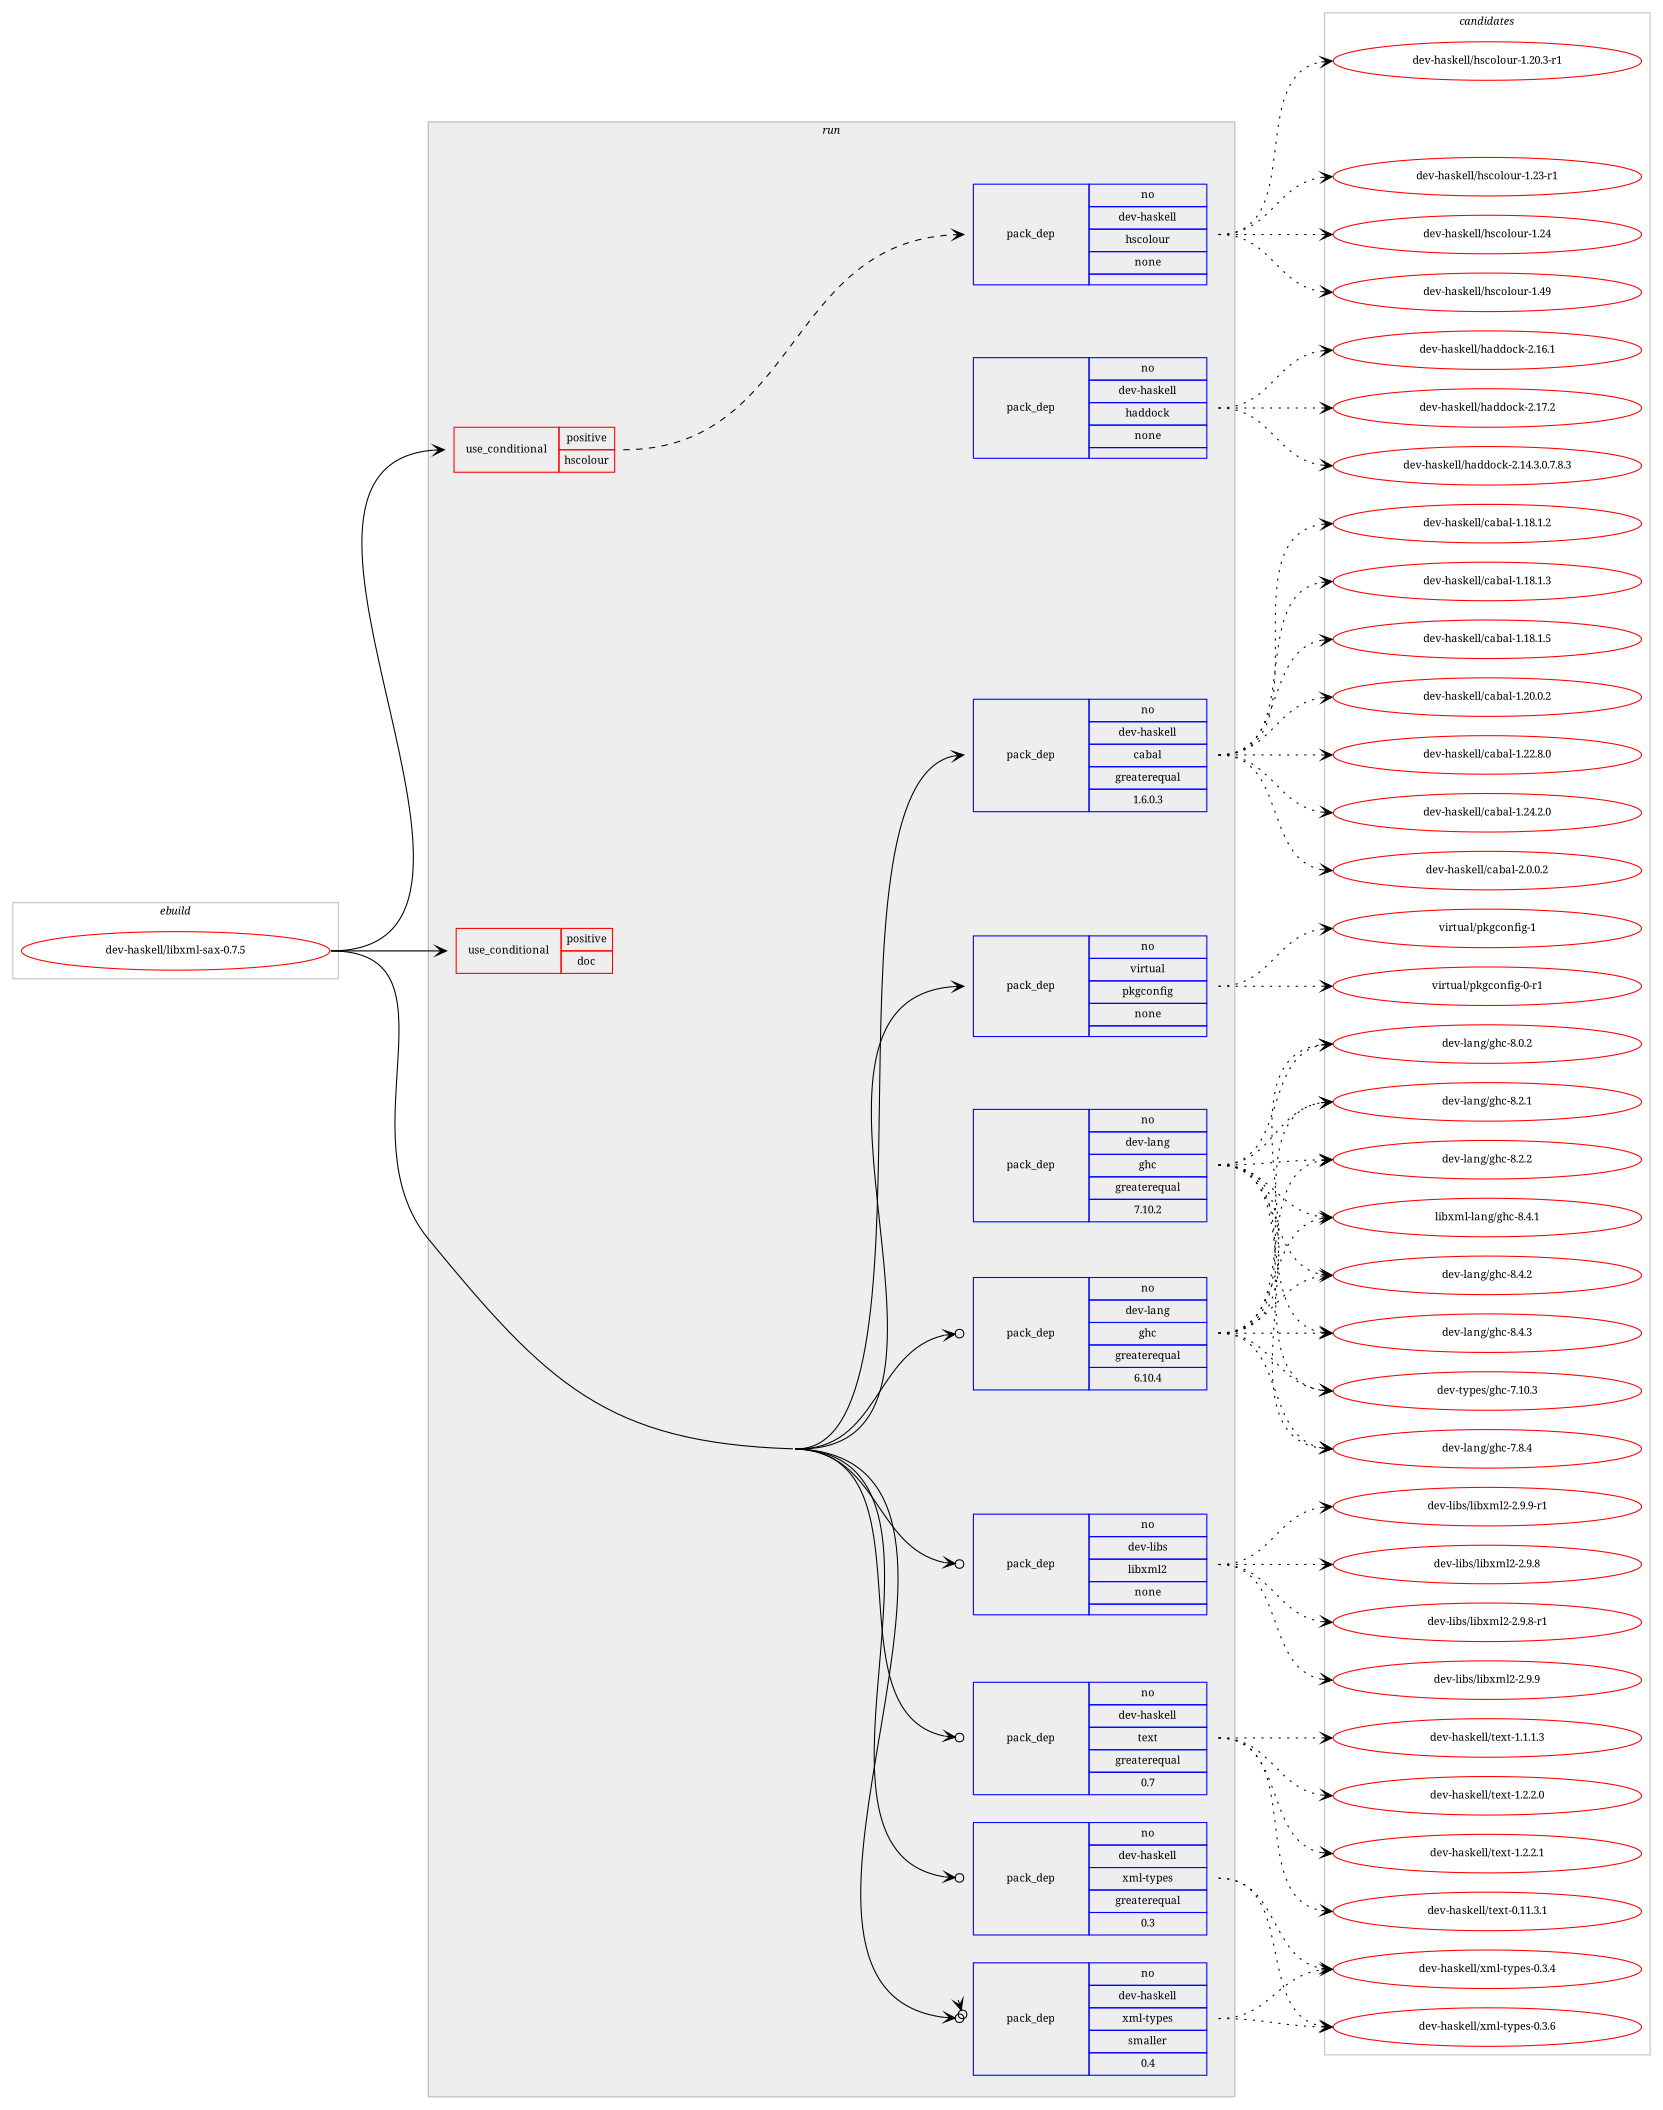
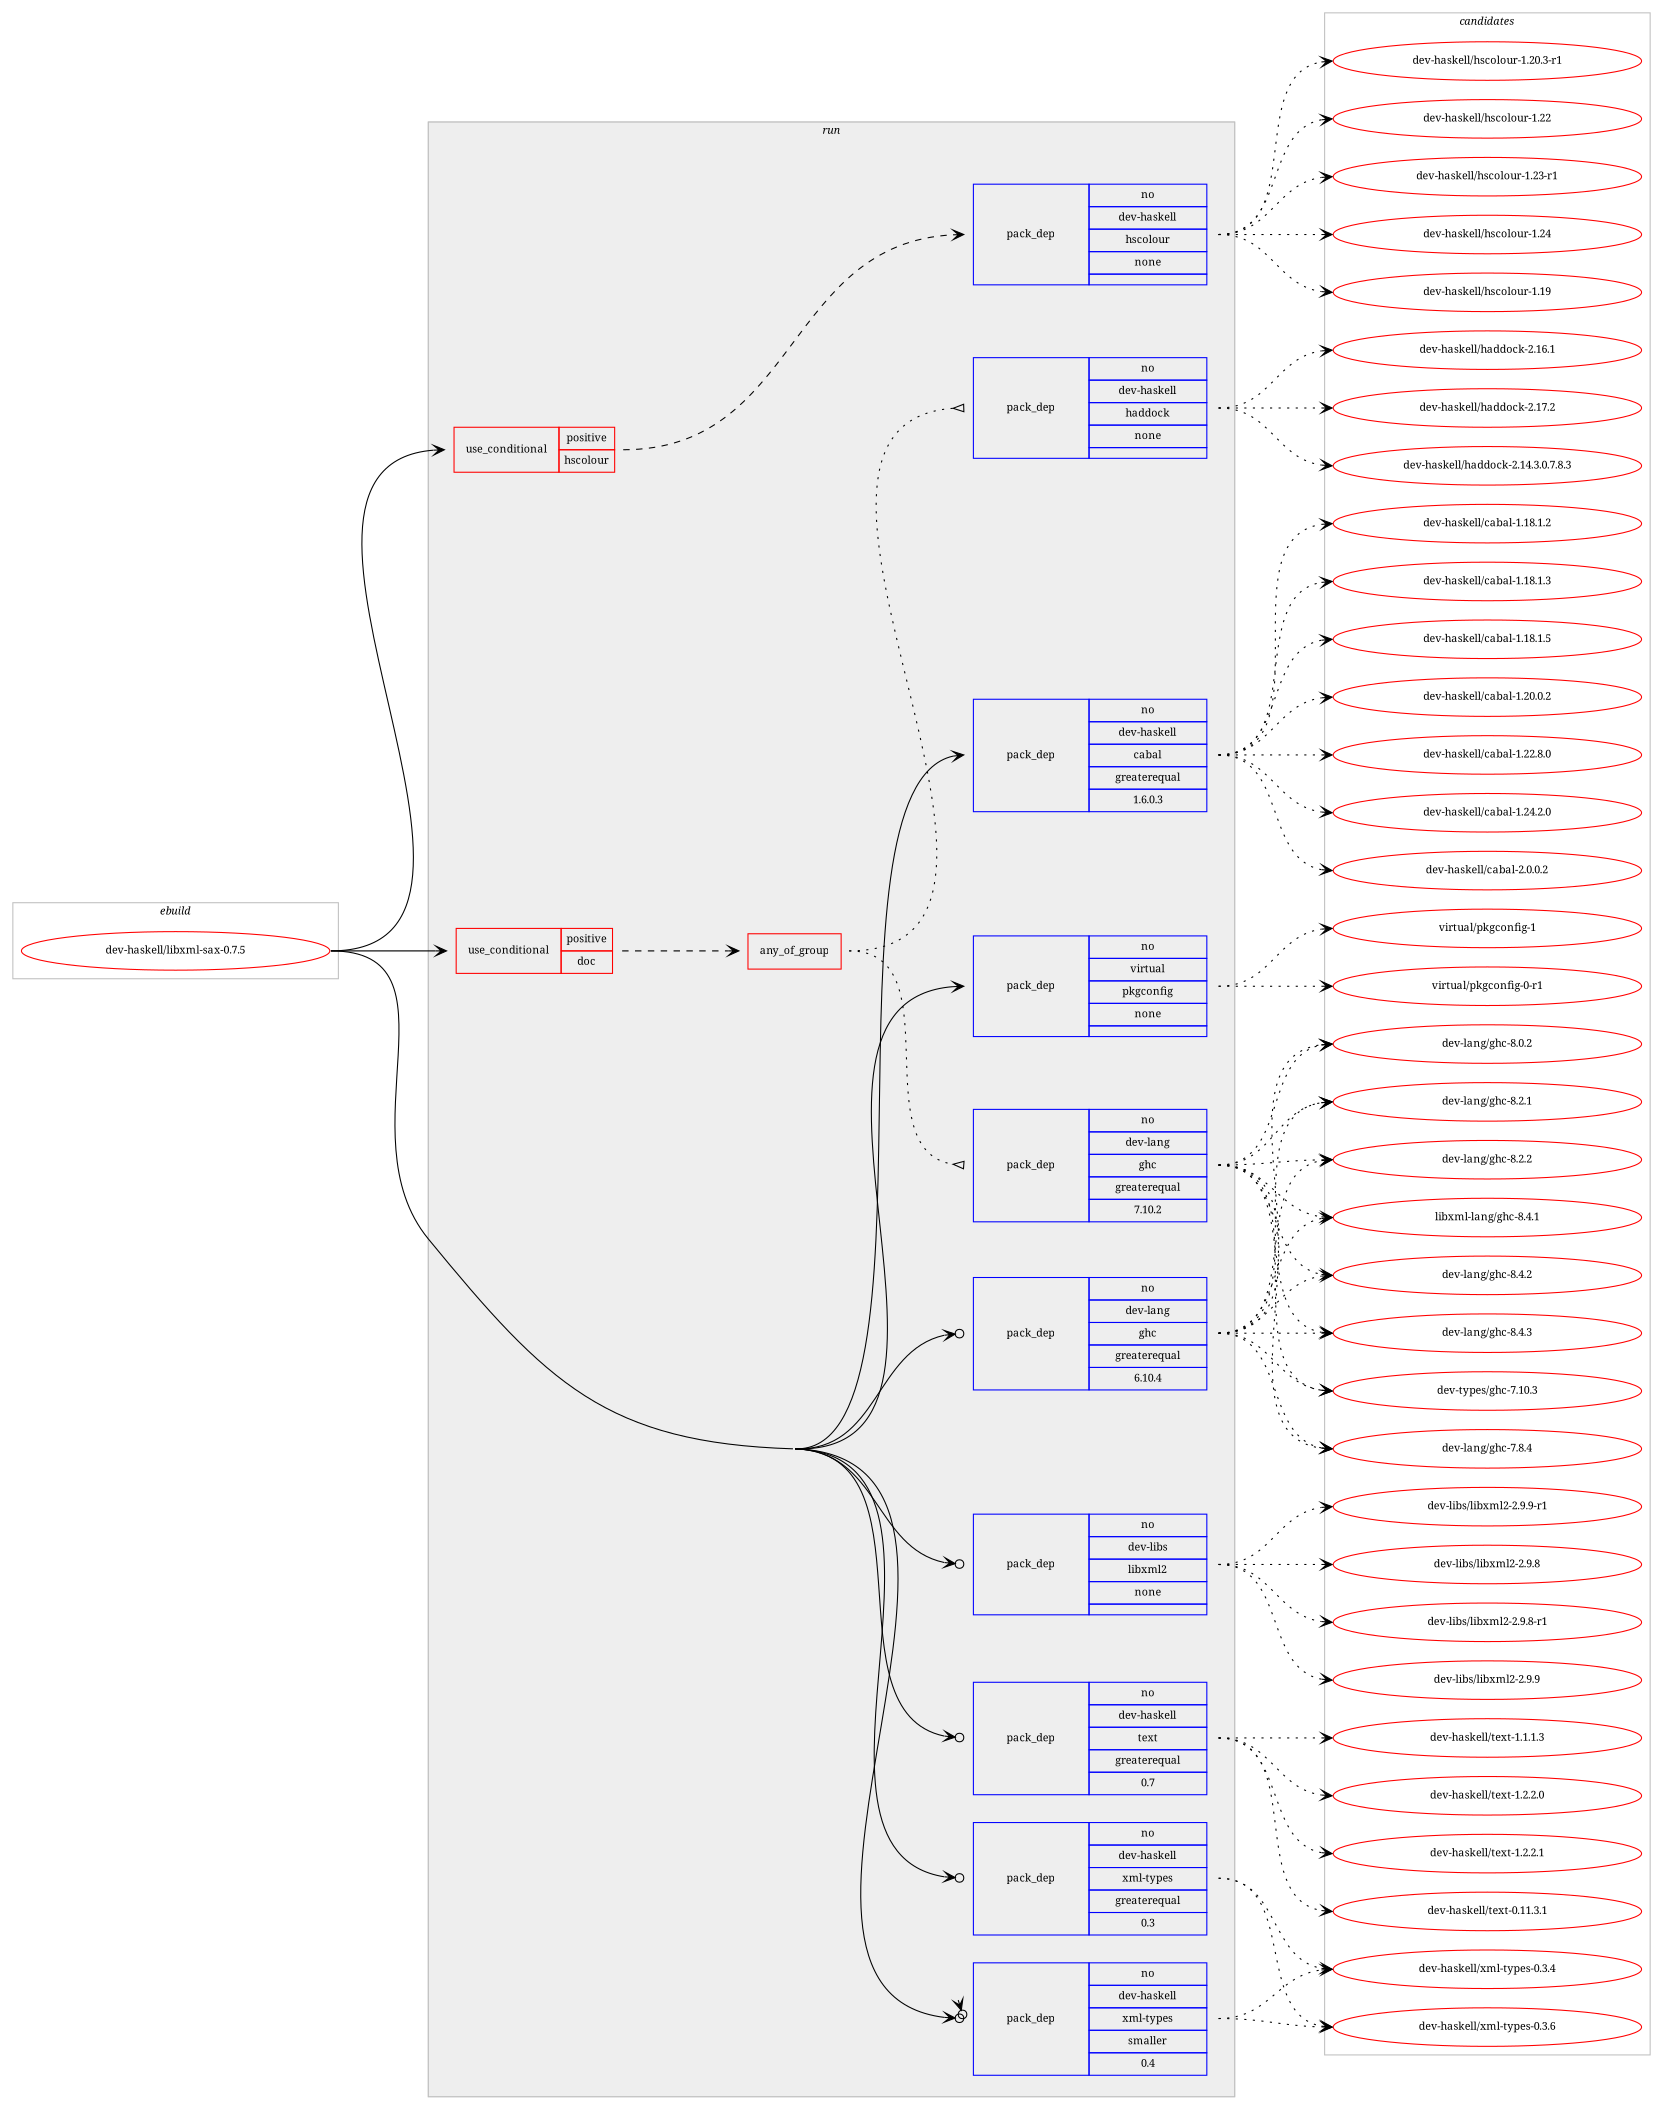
none -> (1487, 119)
(1487, 292) -> (1487, 292)
none -> (794, 951)
